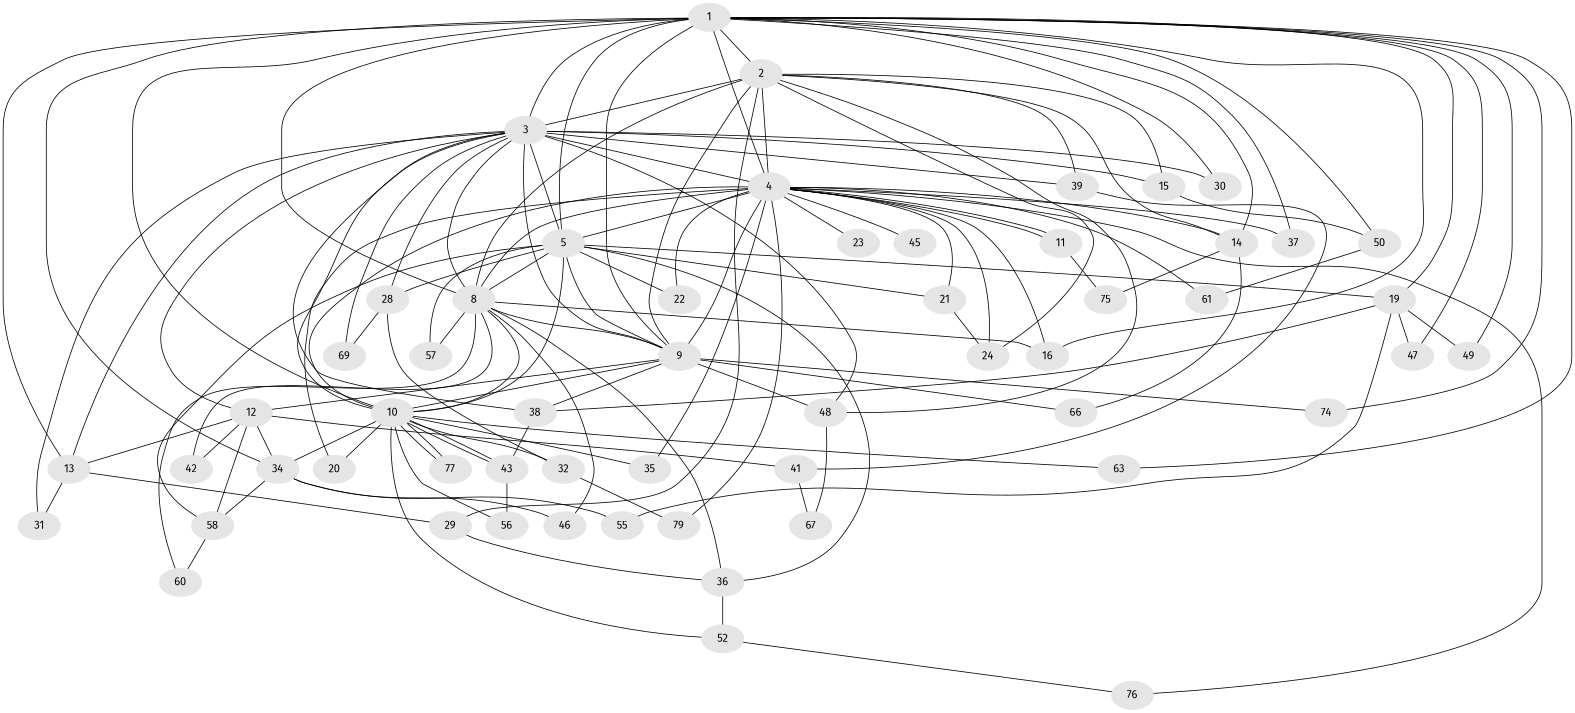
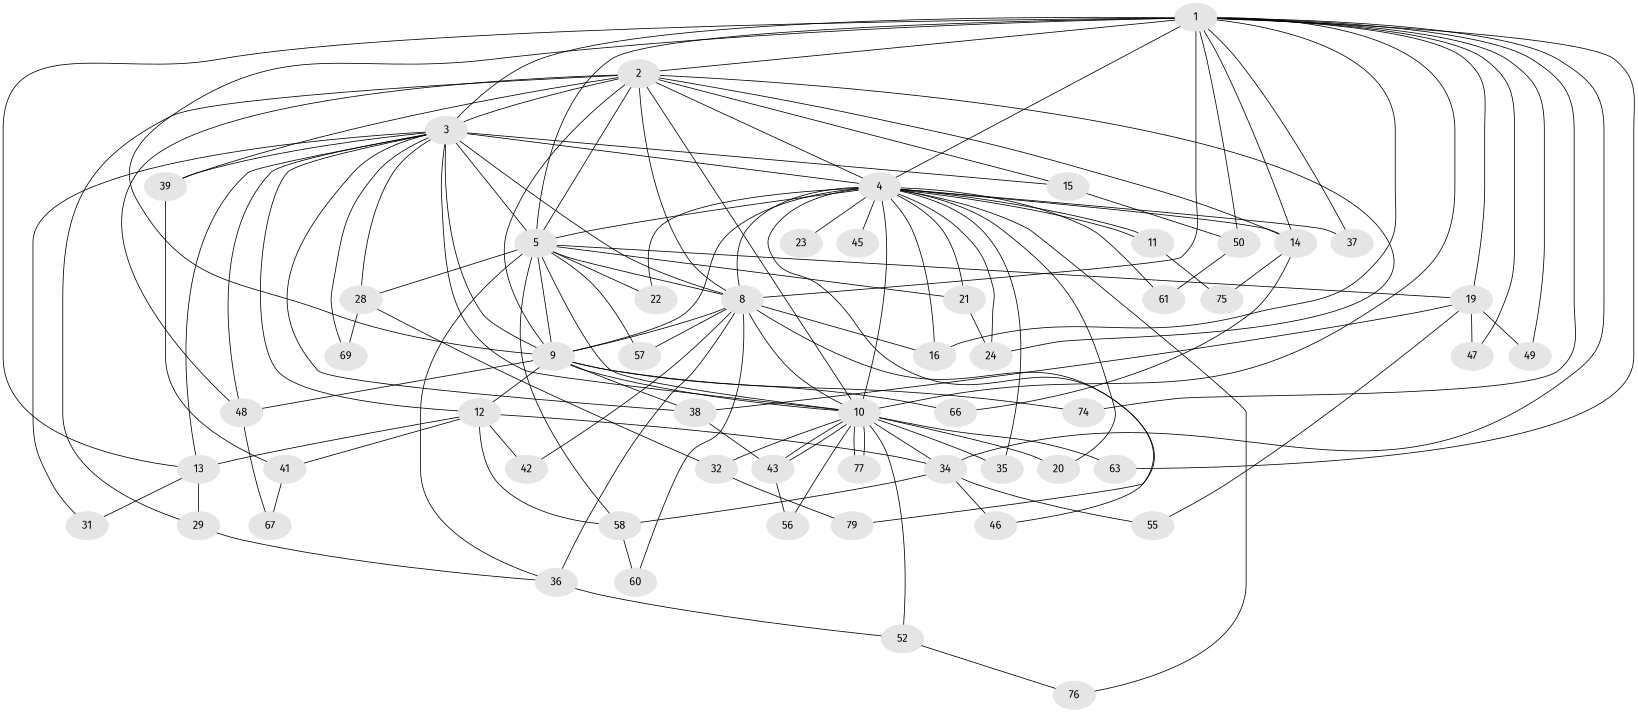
none -> (587, 159)
(1220, 187) -> none
none -> (749, 243)
